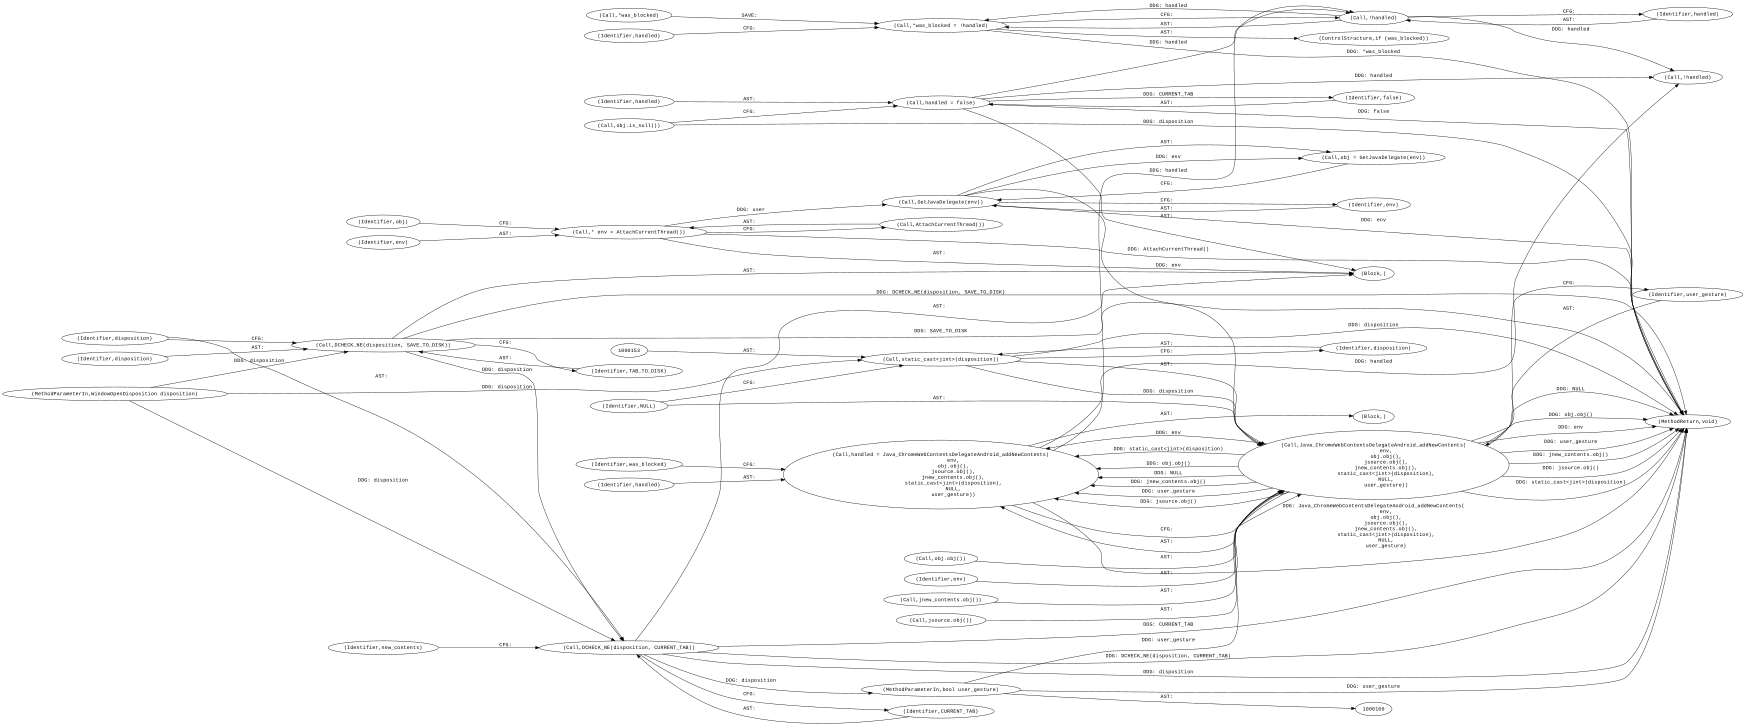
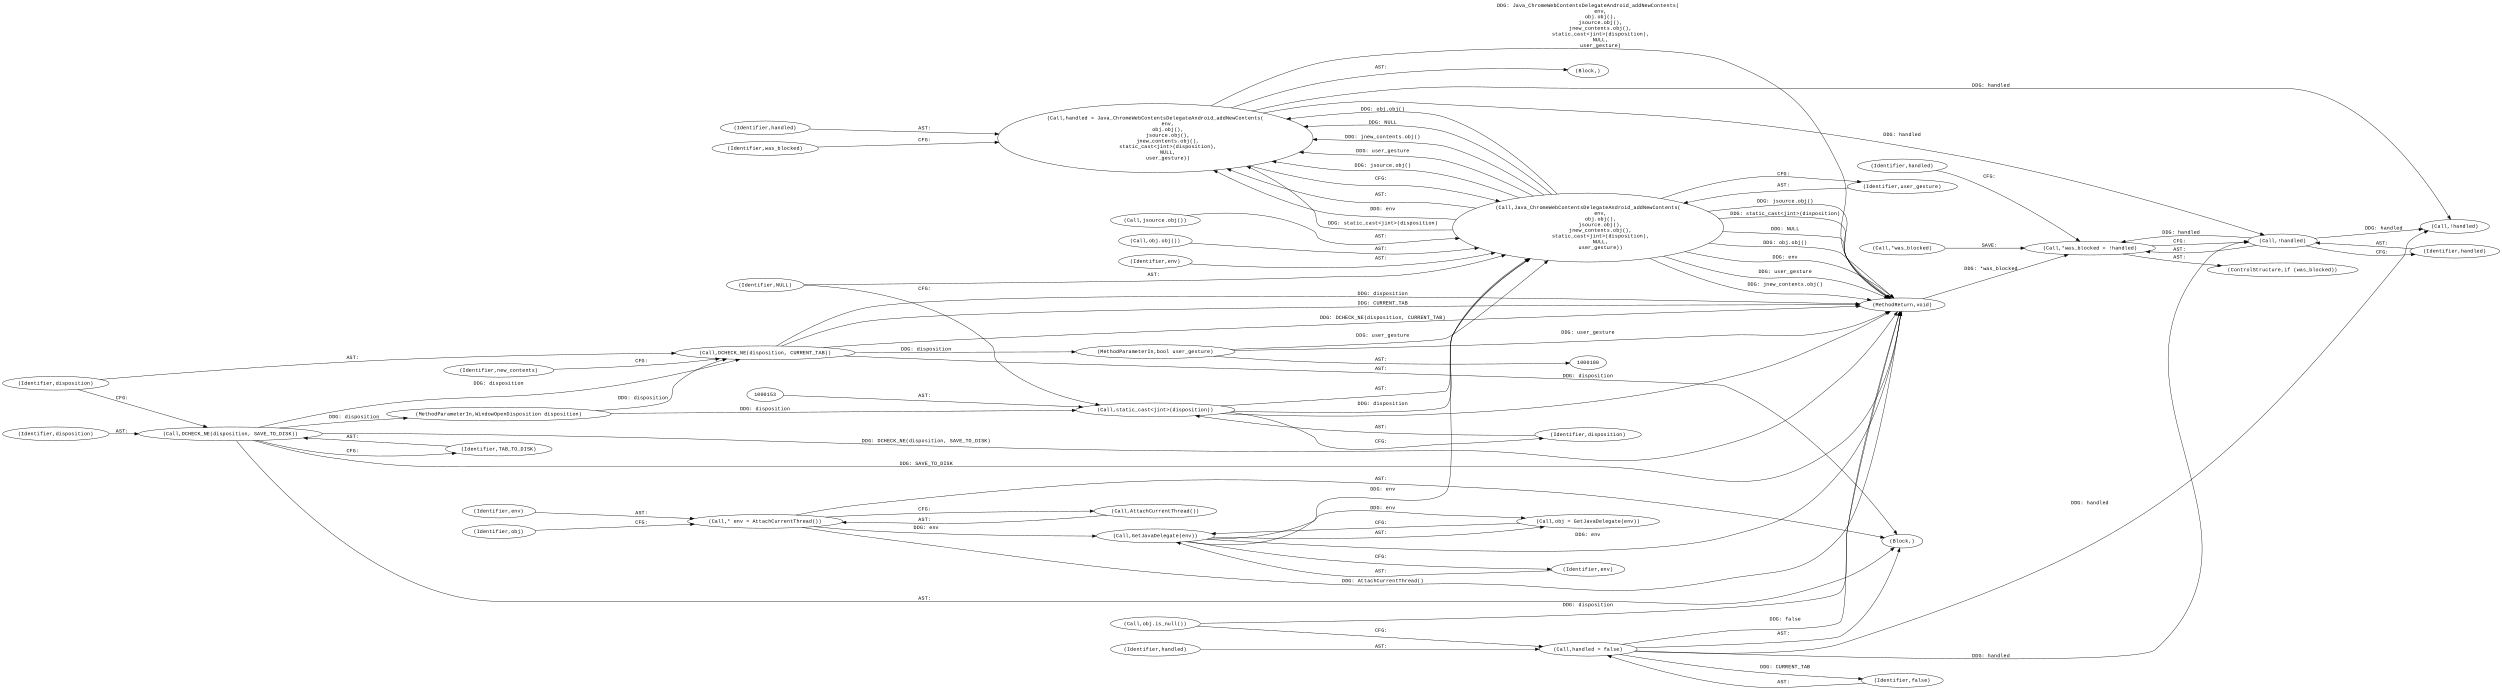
(1464, 62) -> (1994, 277)
(751, 209) -> (926, 528)
(248, 370) -> (342, 422)
(941, 600) -> none
(941, 711) -> none
